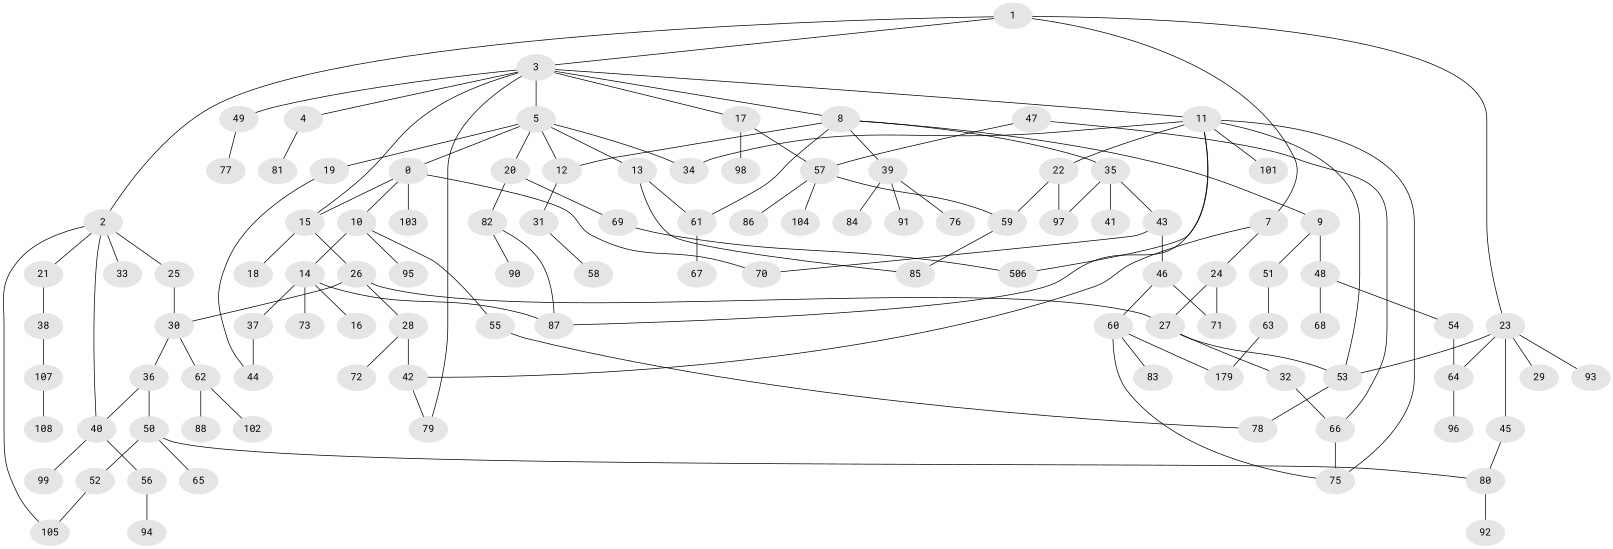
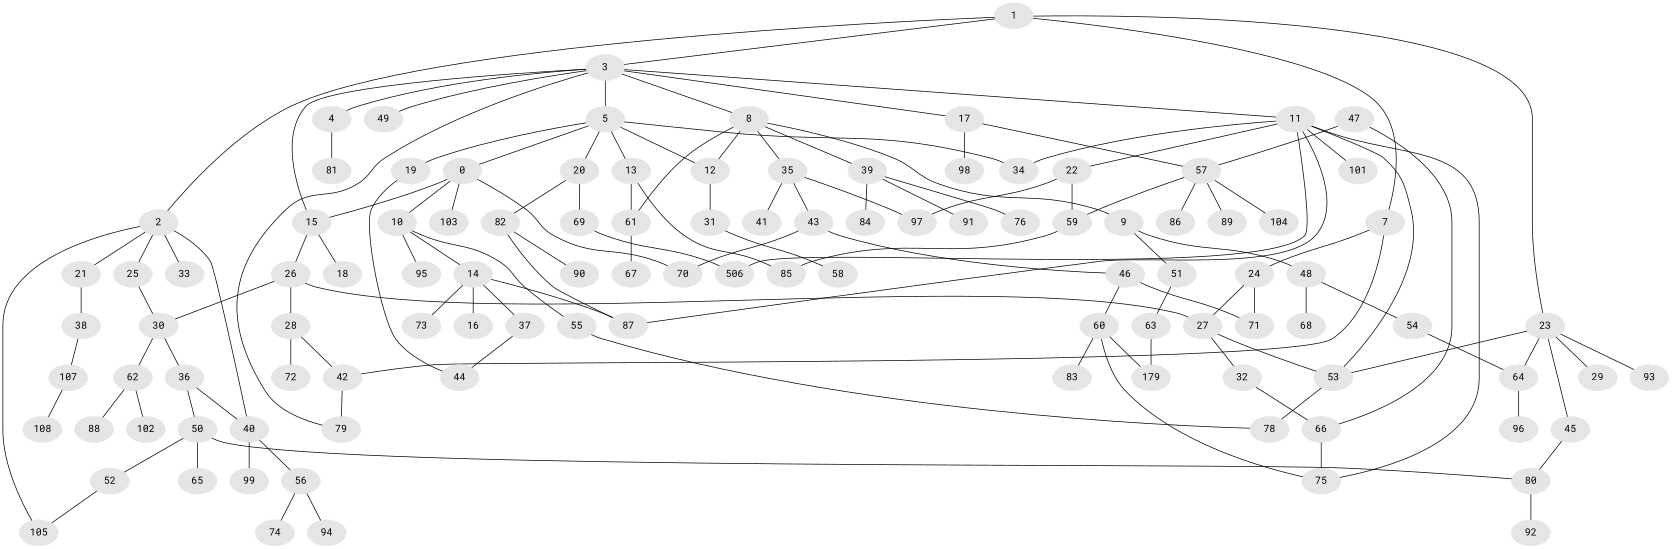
(226, 171) -> none
none -> (1227, 223)
none -> (275, 533)
